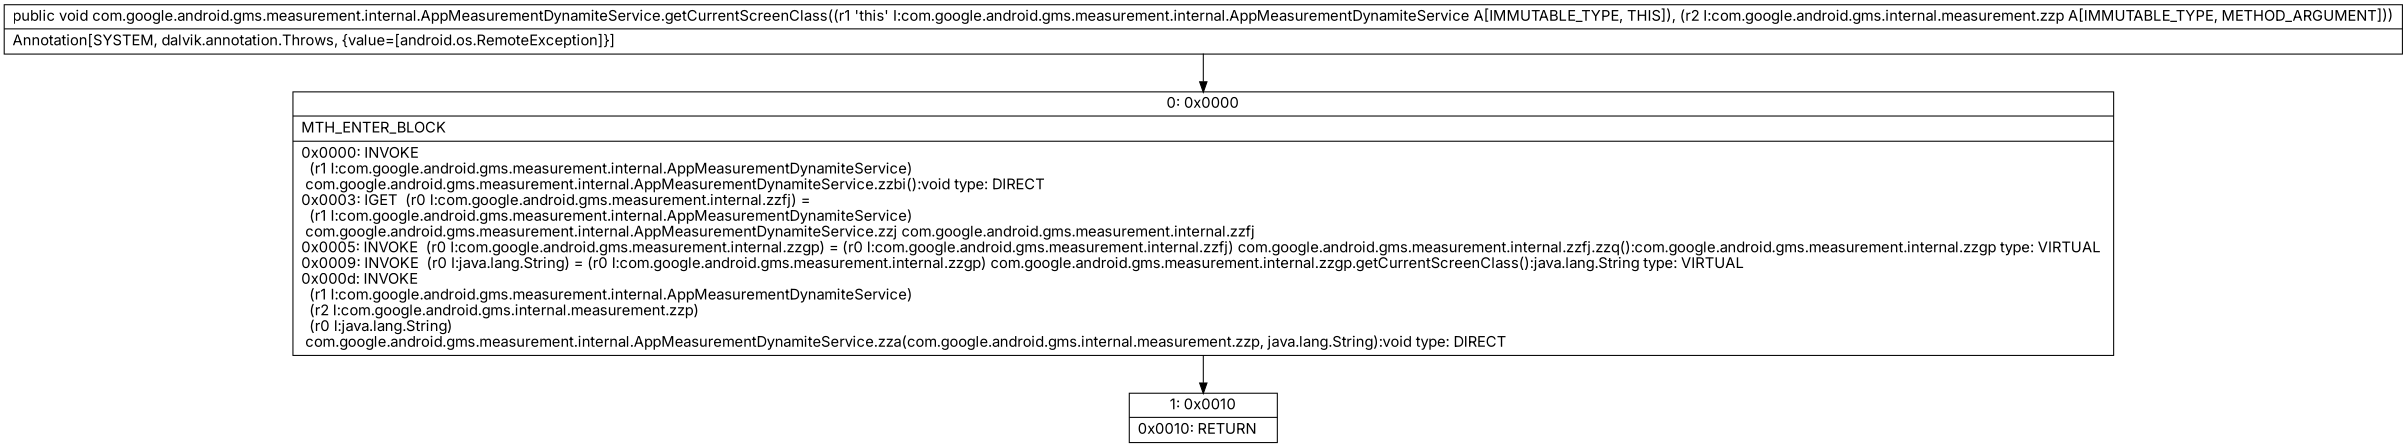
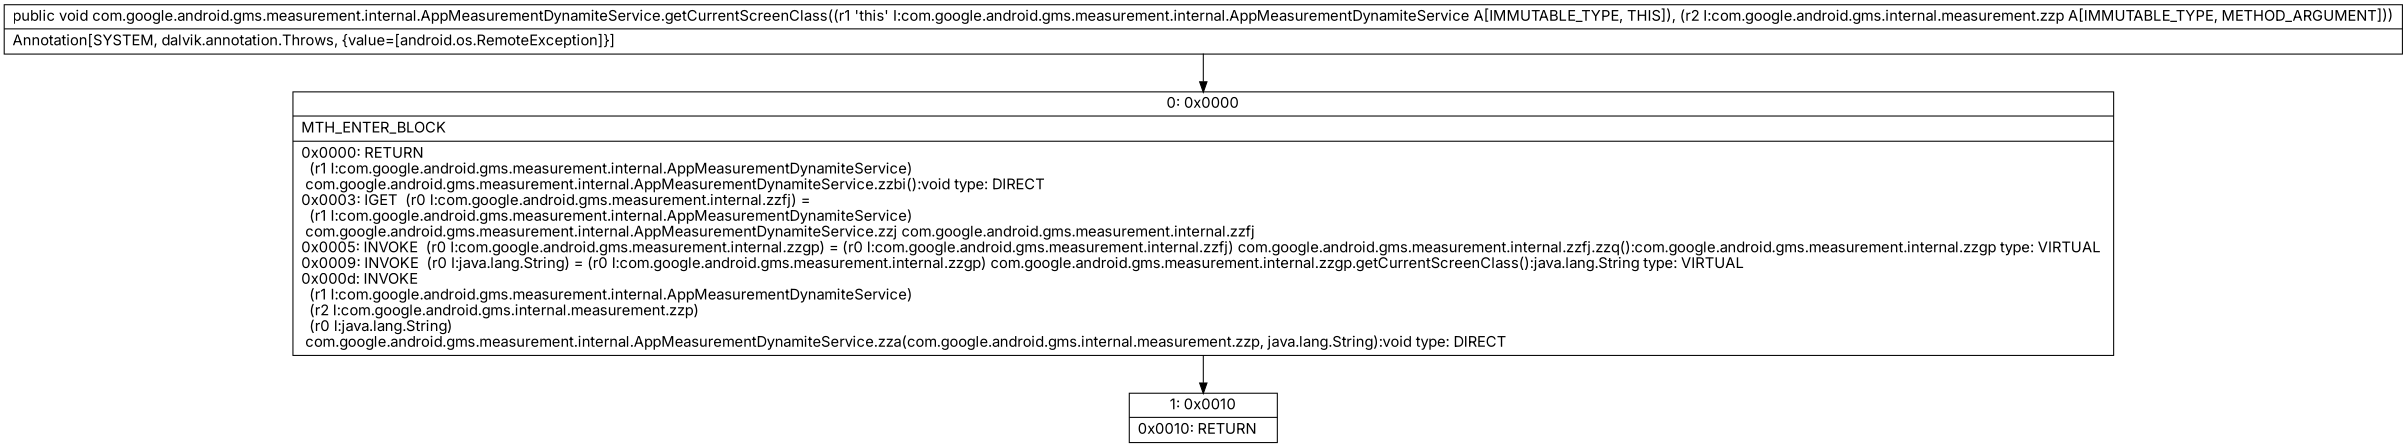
(364, 153) -> (366, 153)
